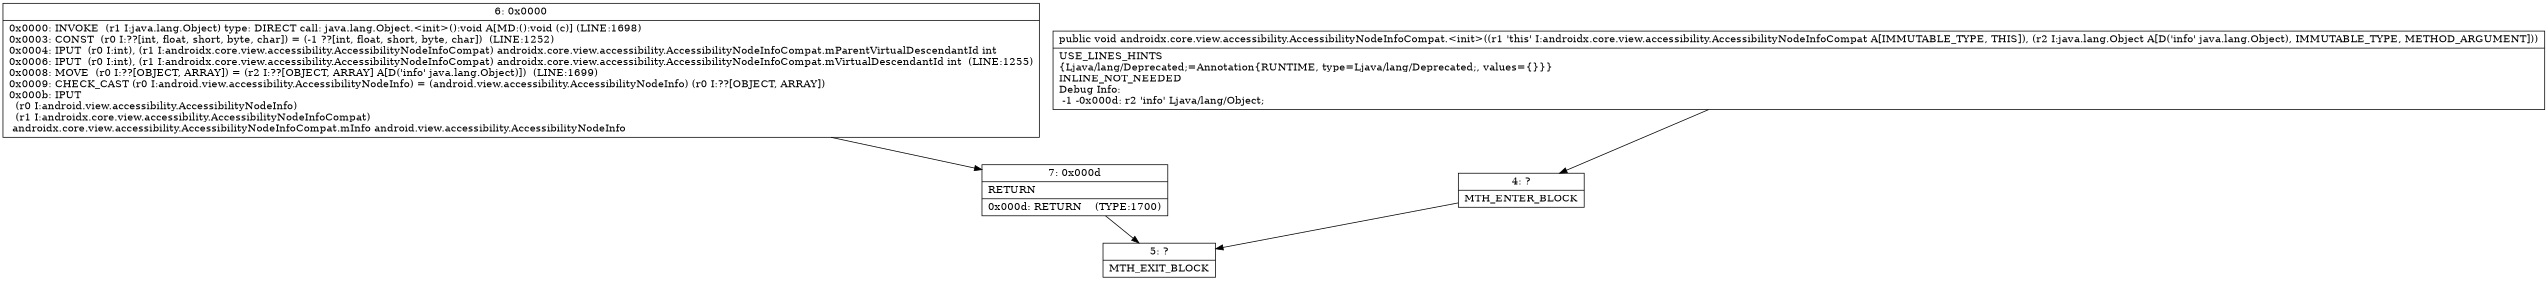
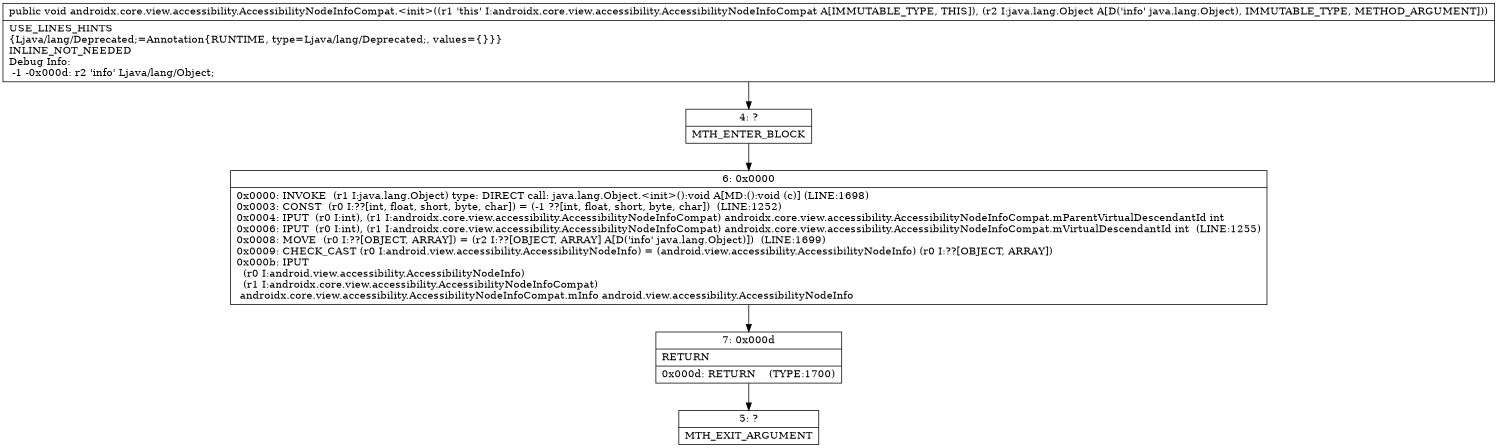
(1341, 225) -> (749, 153)
(1159, 268) -> (749, 436)
